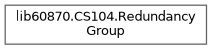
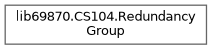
(106, 25) -> (106, 25)
